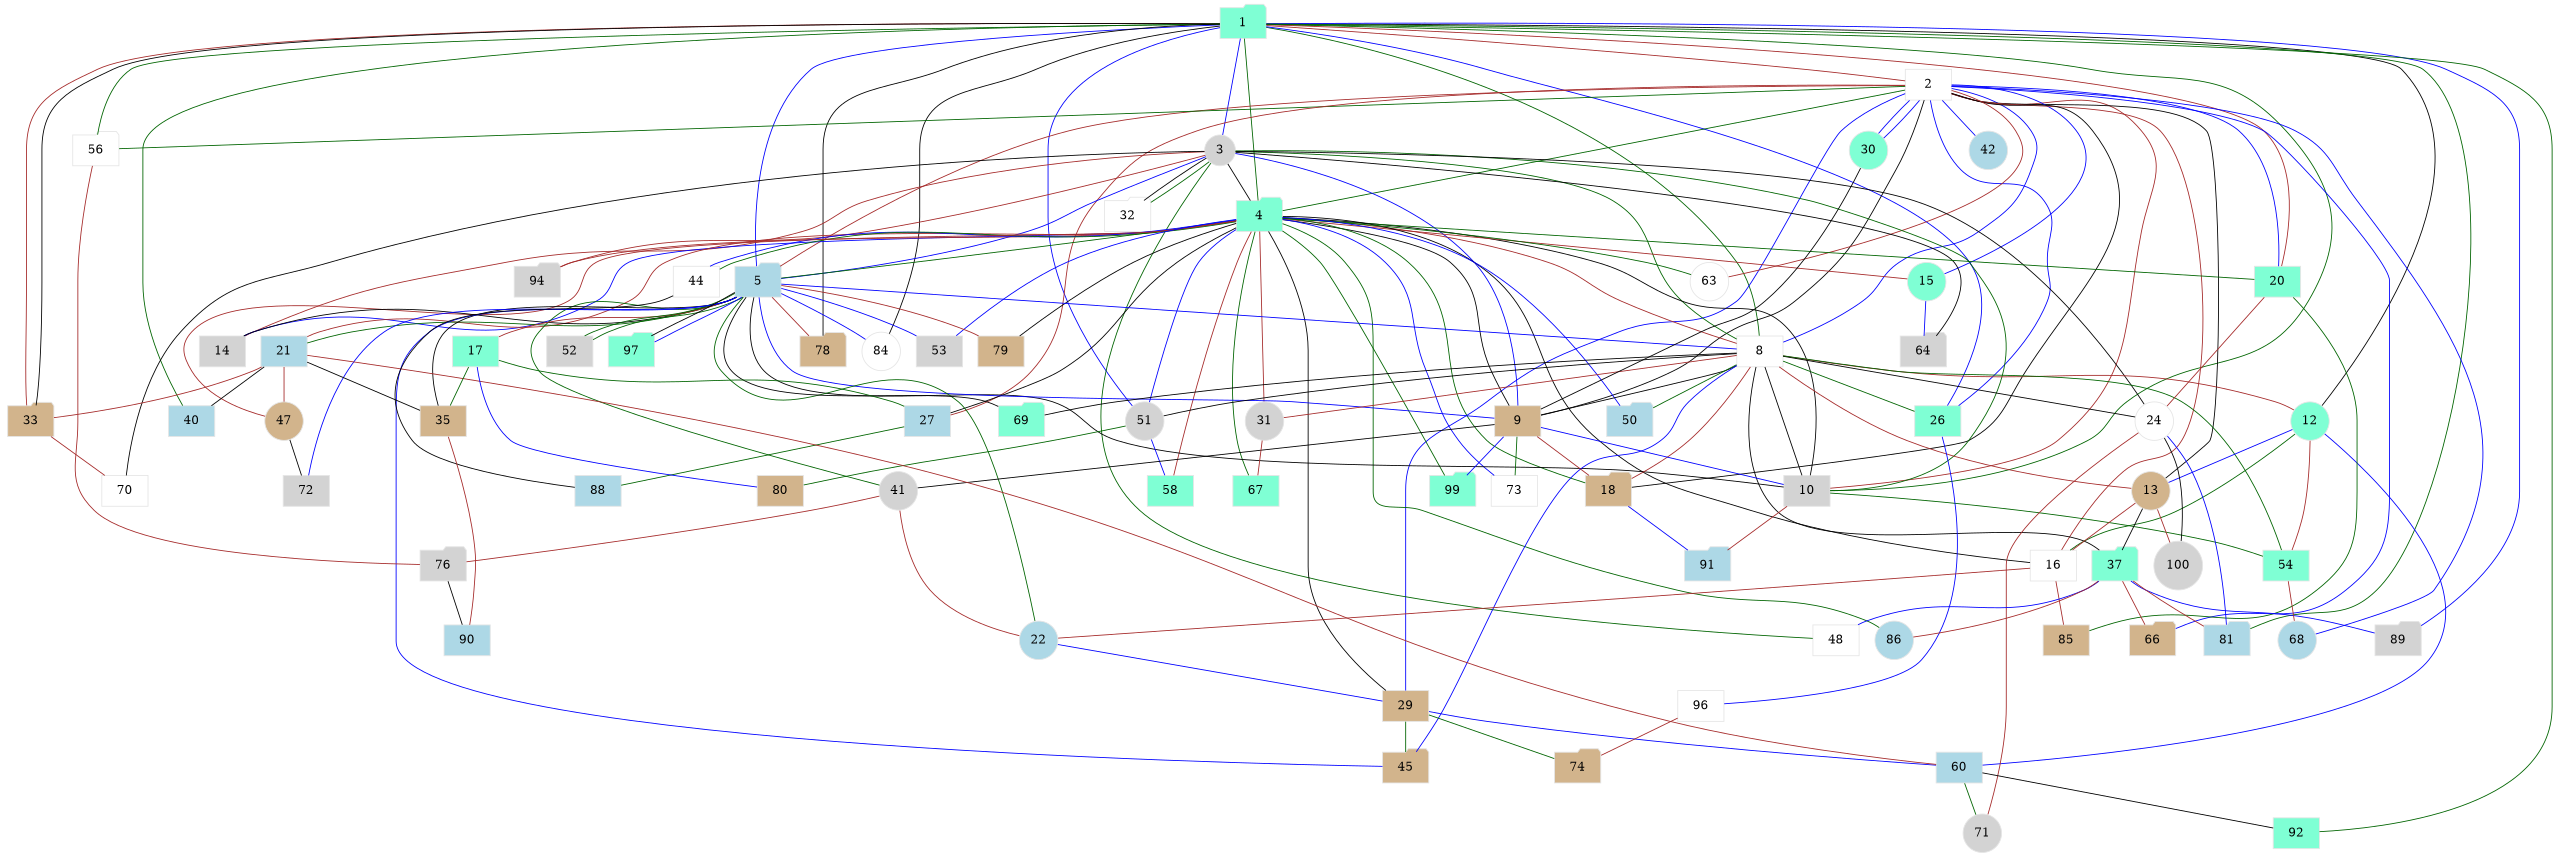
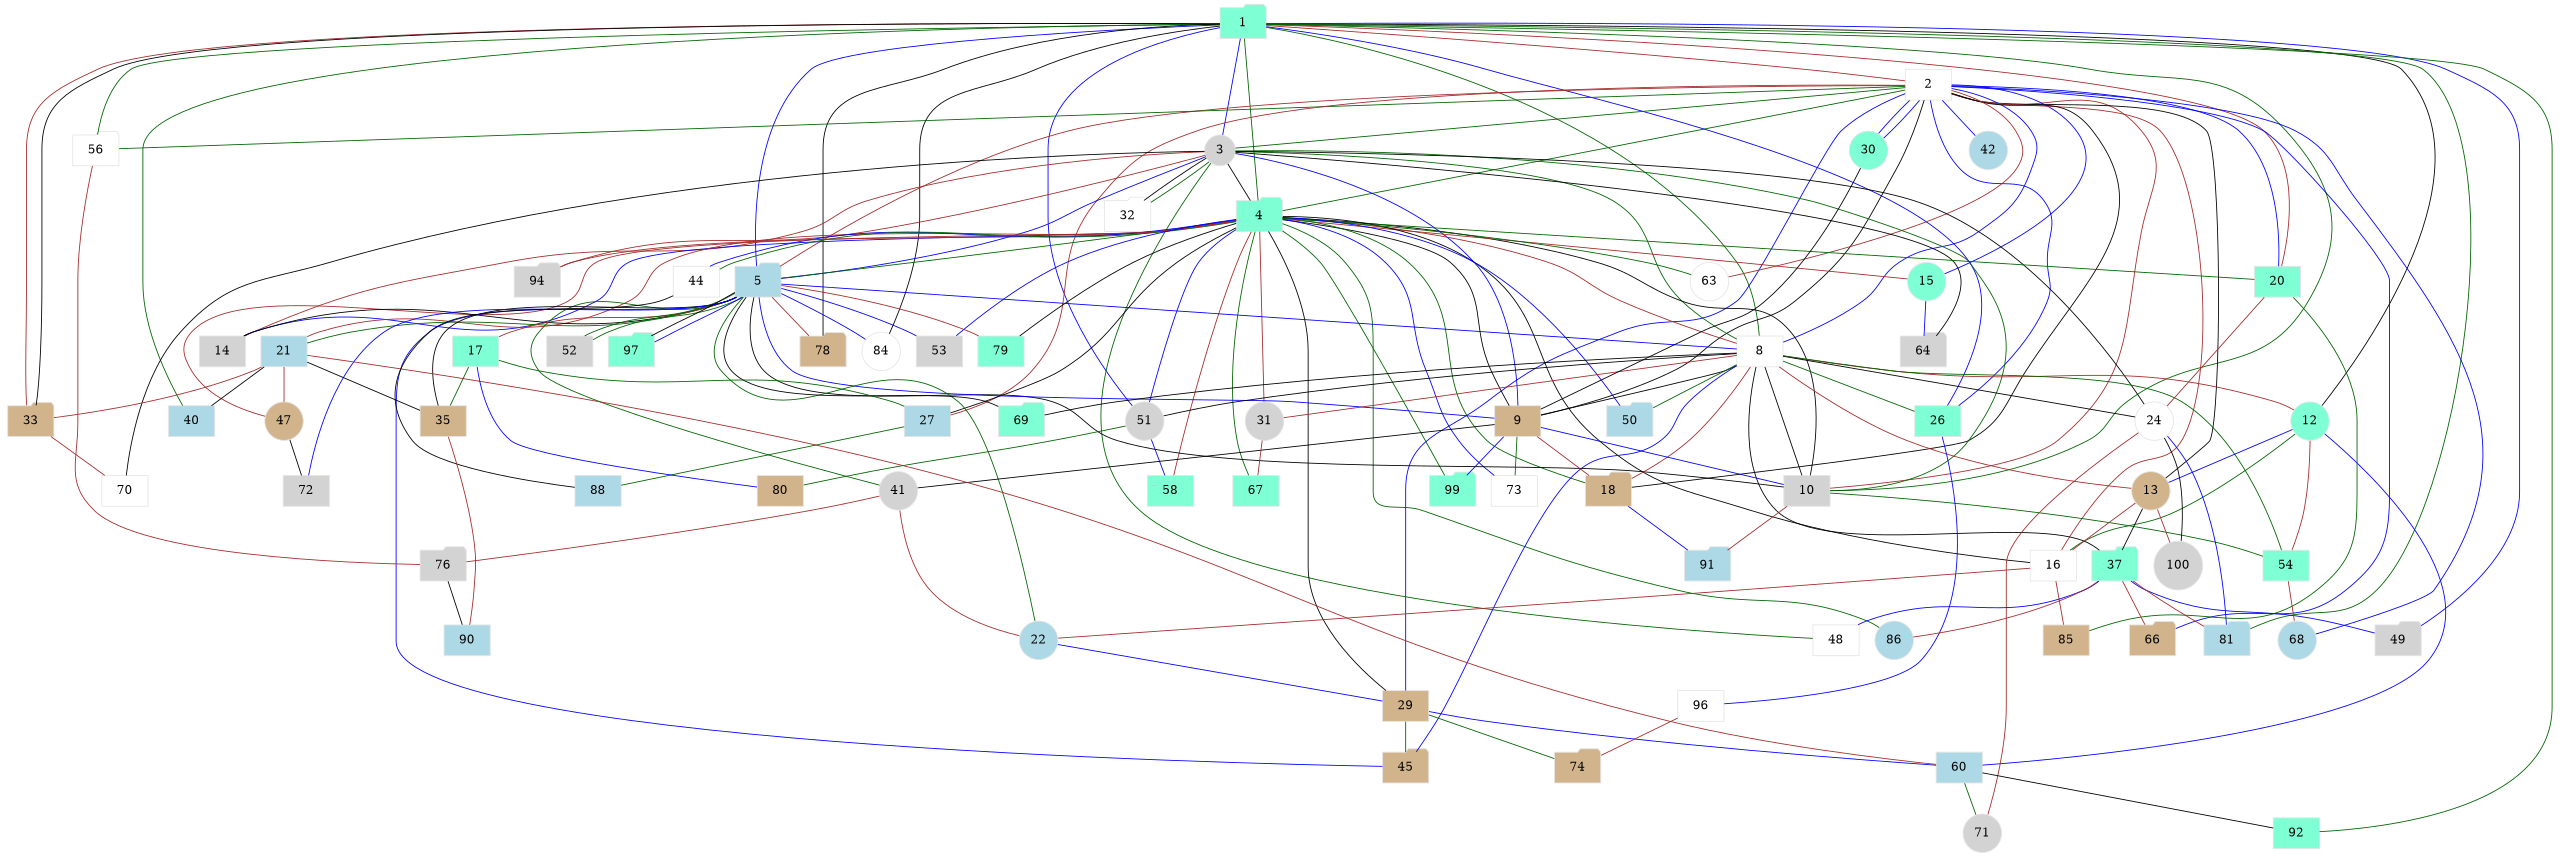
none -> (1570, 118)
(1001, 351) -> (1001, 351)
(2398, 640) -> (2398, 640)
